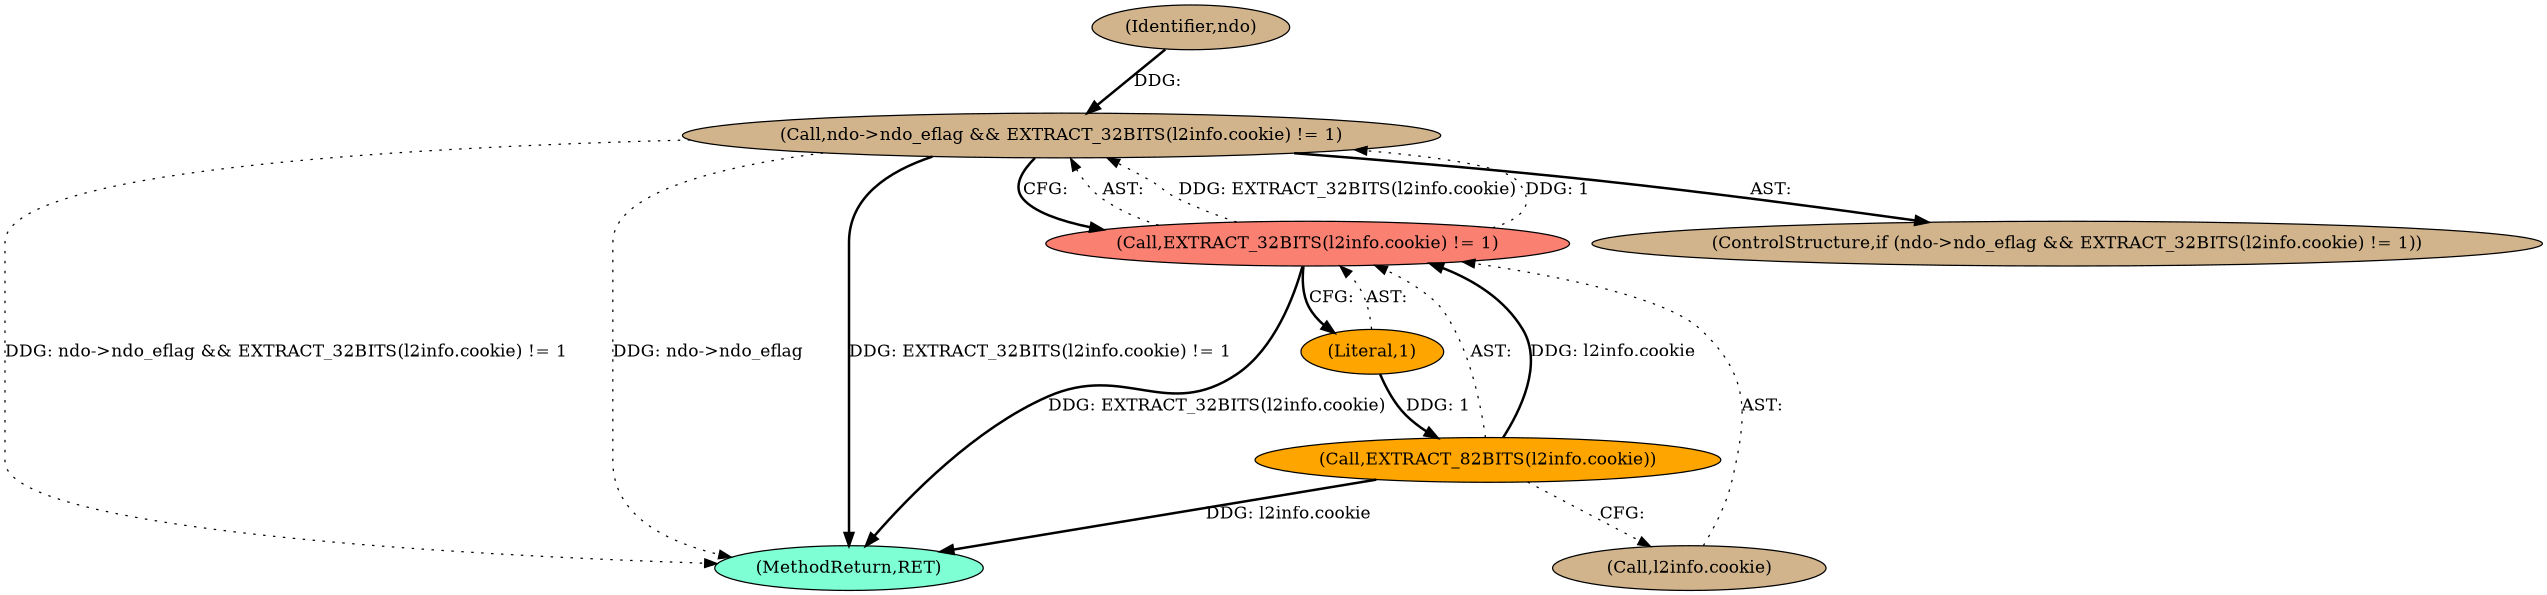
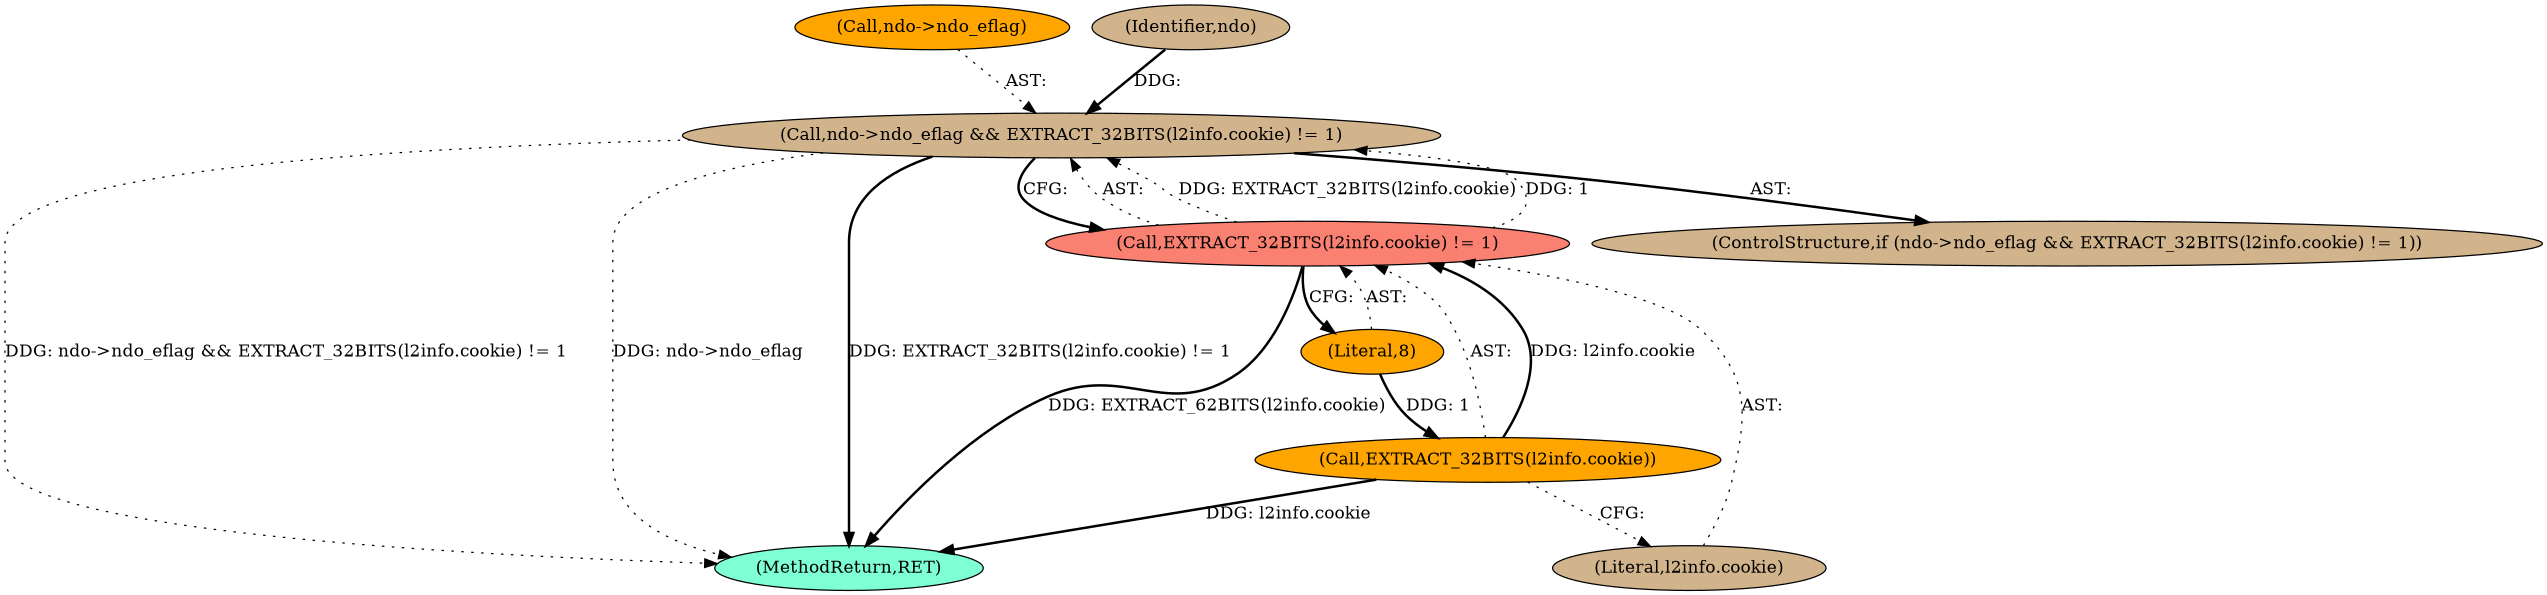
none -> (932, 27)
(1372, 352) -> (1372, 352)
(1217, 406) -> (1217, 406)
(1488, 460) -> (1488, 460)
(1689, 568) -> (1689, 568)
